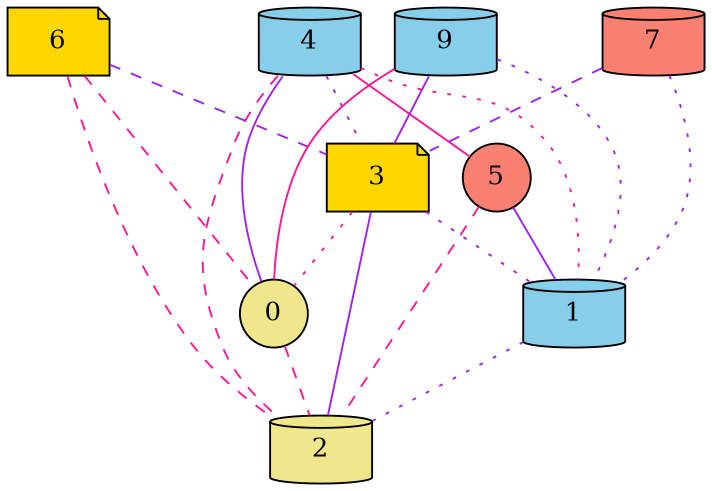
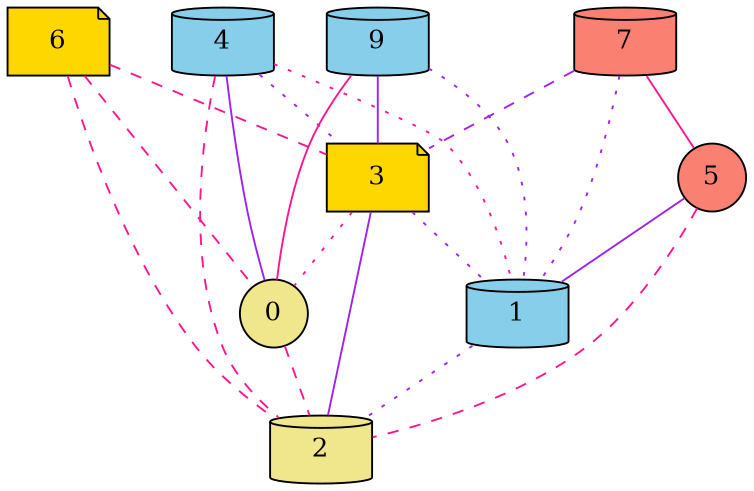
(218, 110) -> (197, 101)
(420, 122) -> (670, 112)
